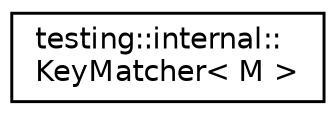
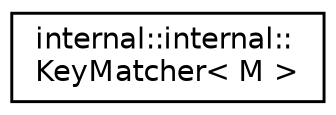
(168, 57) -> (168, 57)
